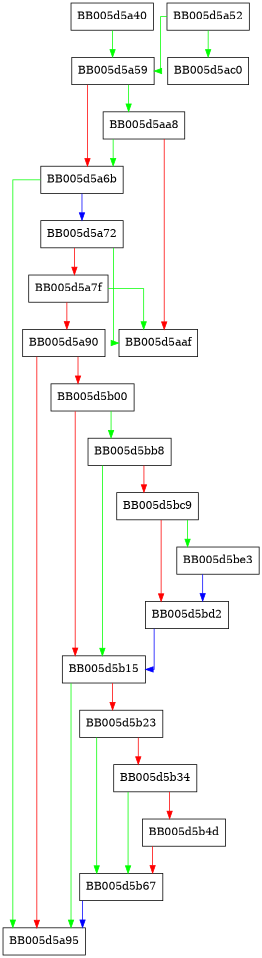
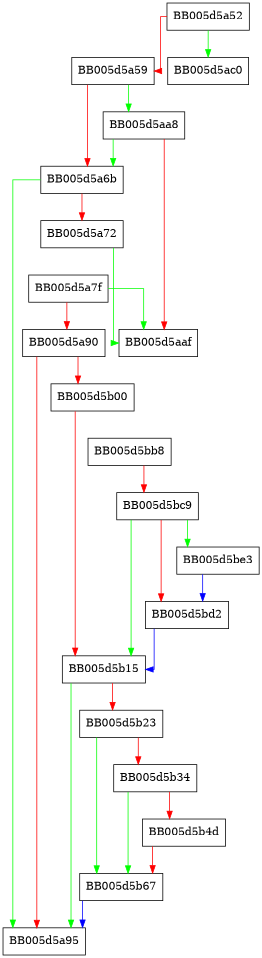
(112, 17) -> none
(161, 41) -> (161, 41)
(82, 203) -> (82, 203)
(74, 258) -> none
(111, 421) -> none
(102, 557) -> (131, 584)
